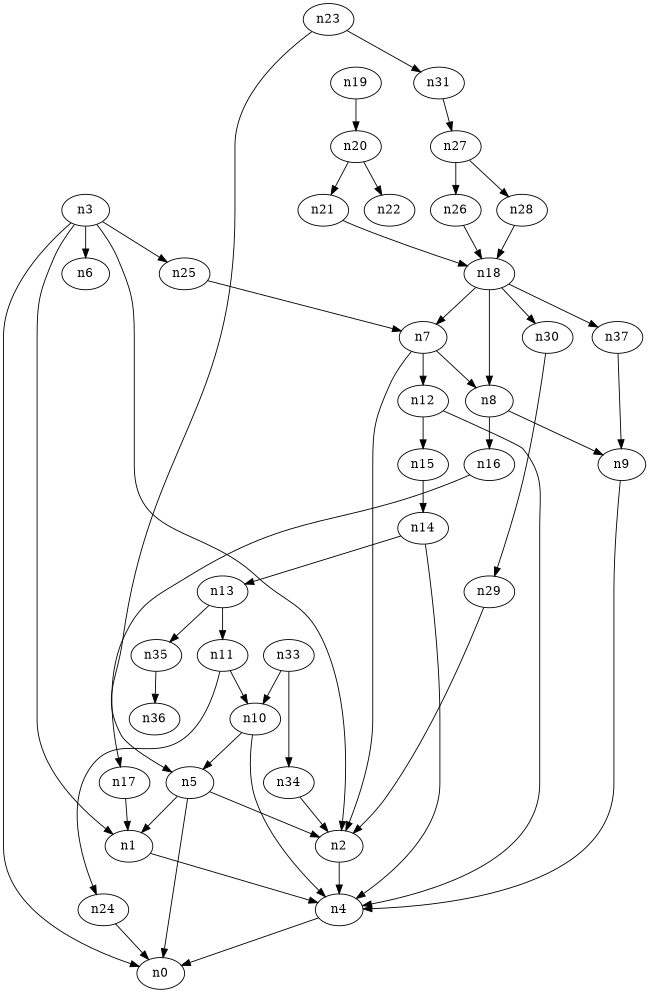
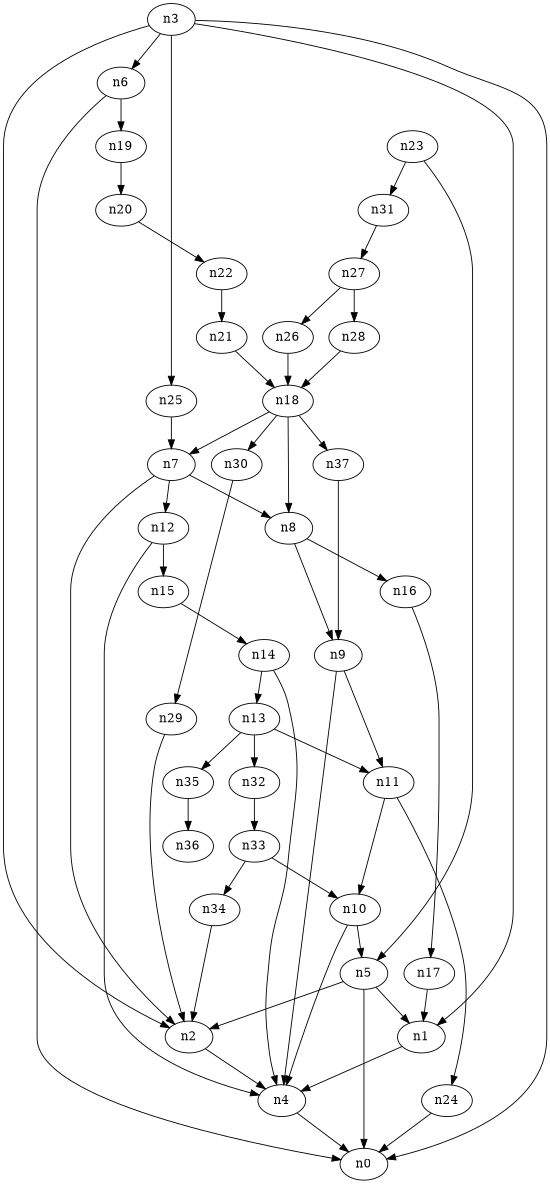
none -> (121, 111)
(342, 174) -> (222, 301)
none -> (362, 715)
none -> (37, 720)
none -> (254, 783)
